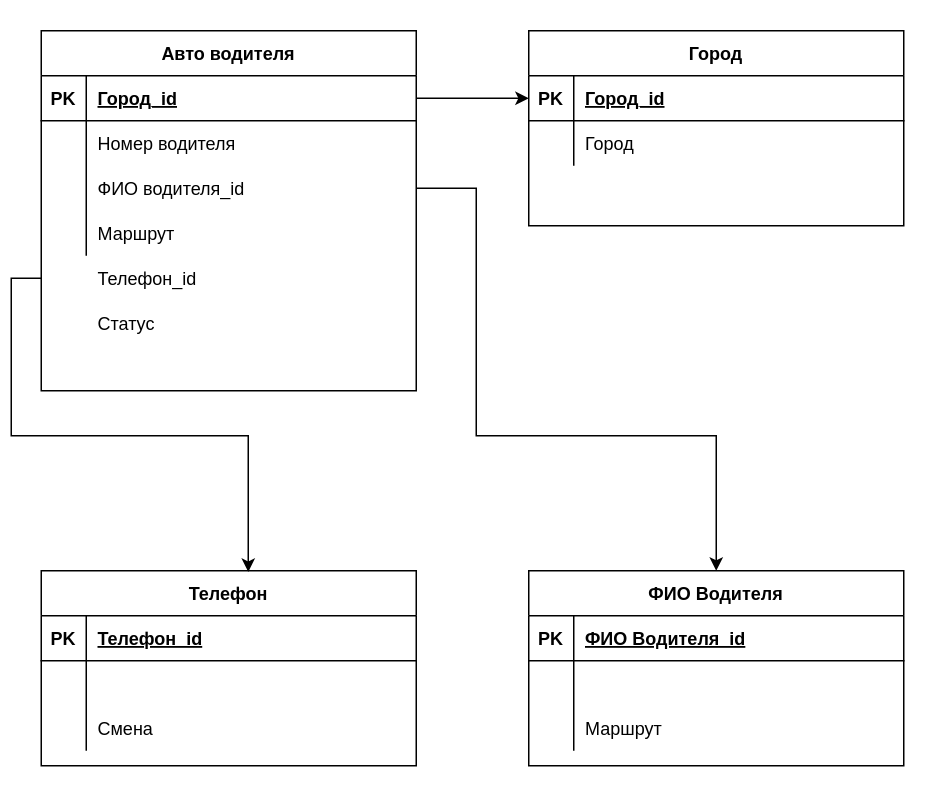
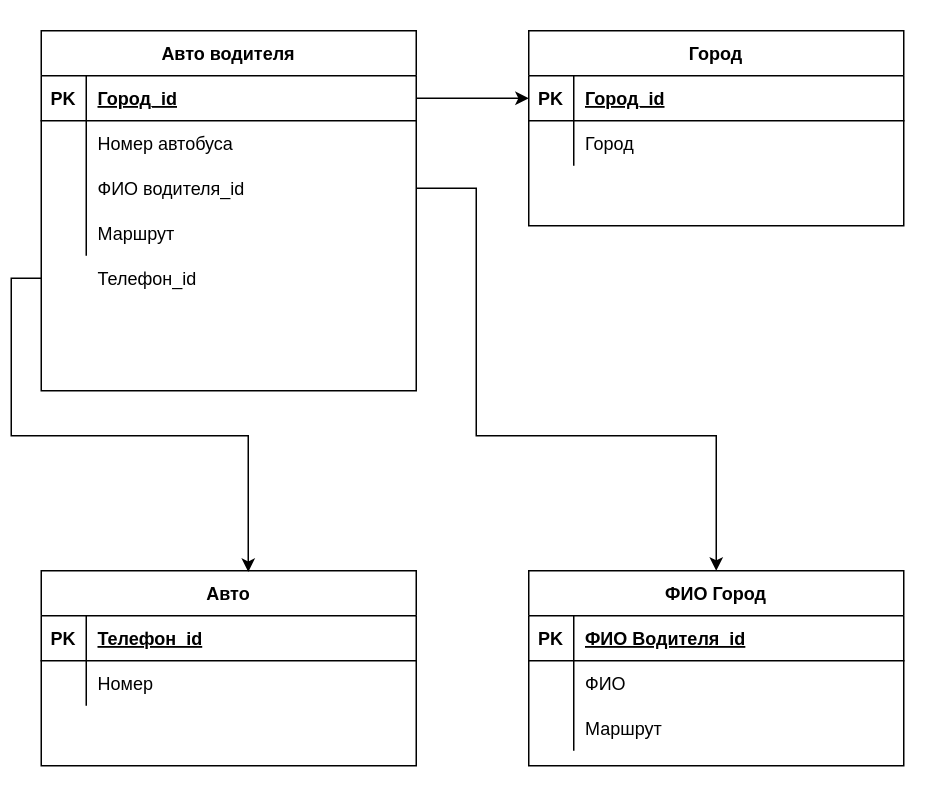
(166, 144) -> (166, 144)
(251, 323) -> none
(228, 594) -> (228, 594)
(716, 594) -> (716, 594)
none -> (251, 683)
none -> (739, 683)
(251, 728) -> none
